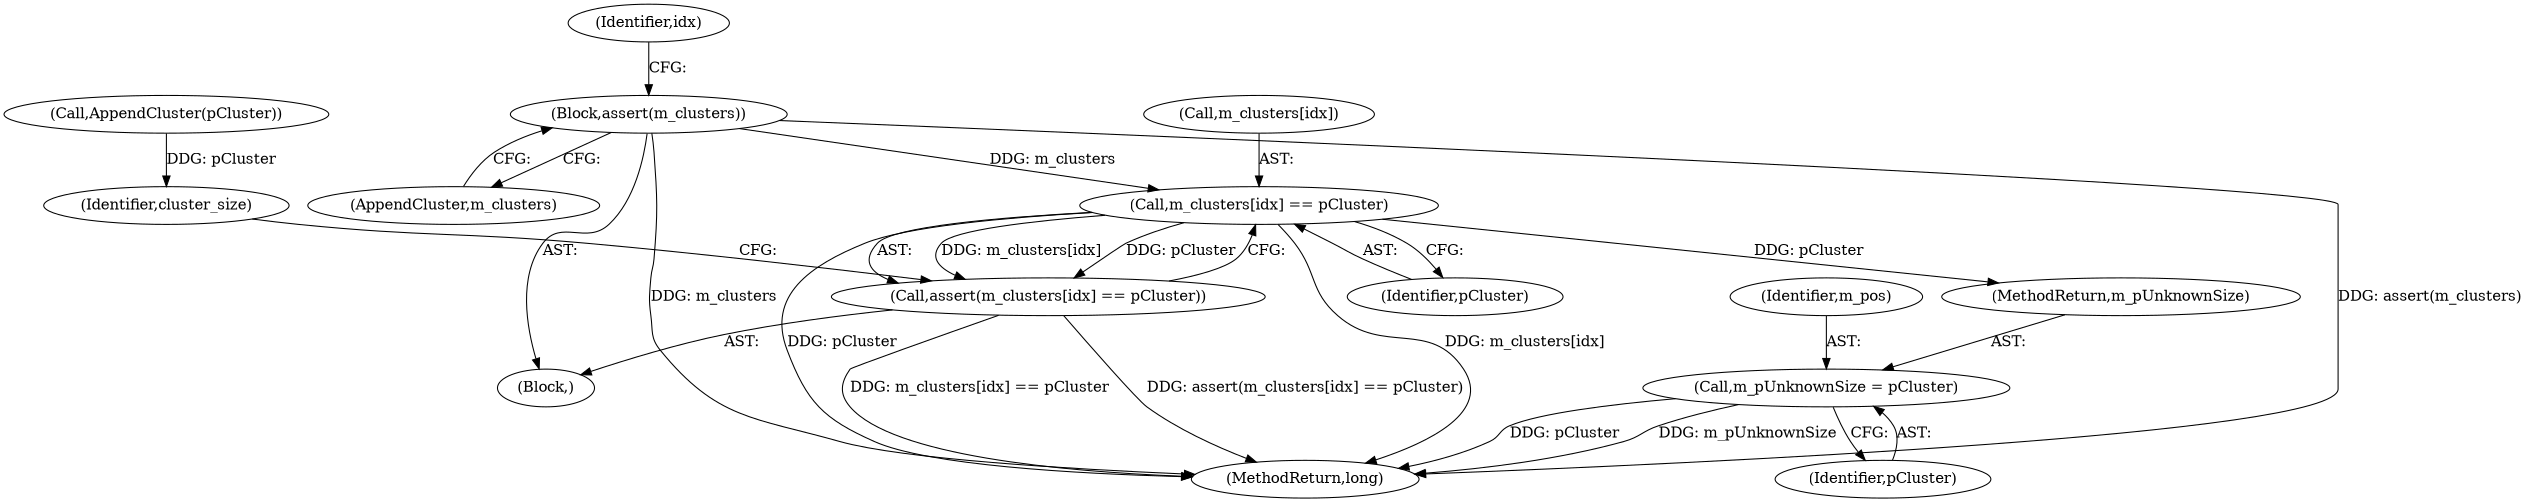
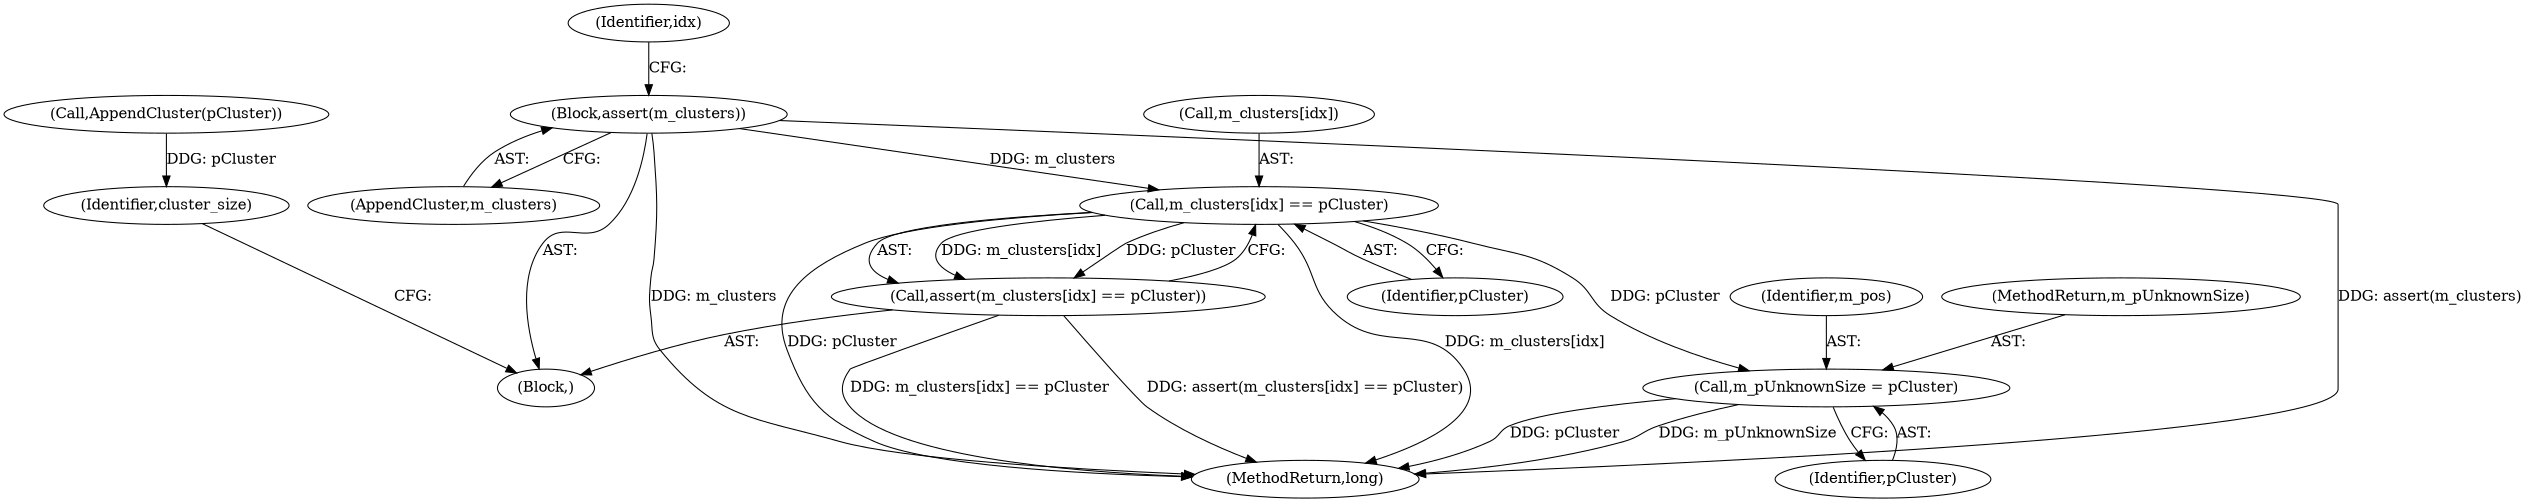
(515, 160) -> (515, 160)
(587, 243) -> (355, 296)
(1685, 250) -> (1562, 271)
